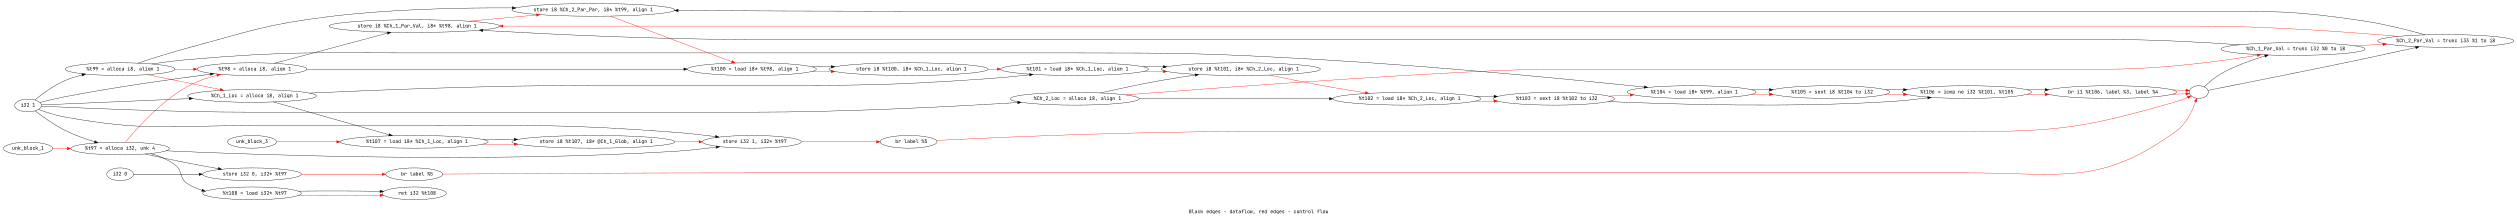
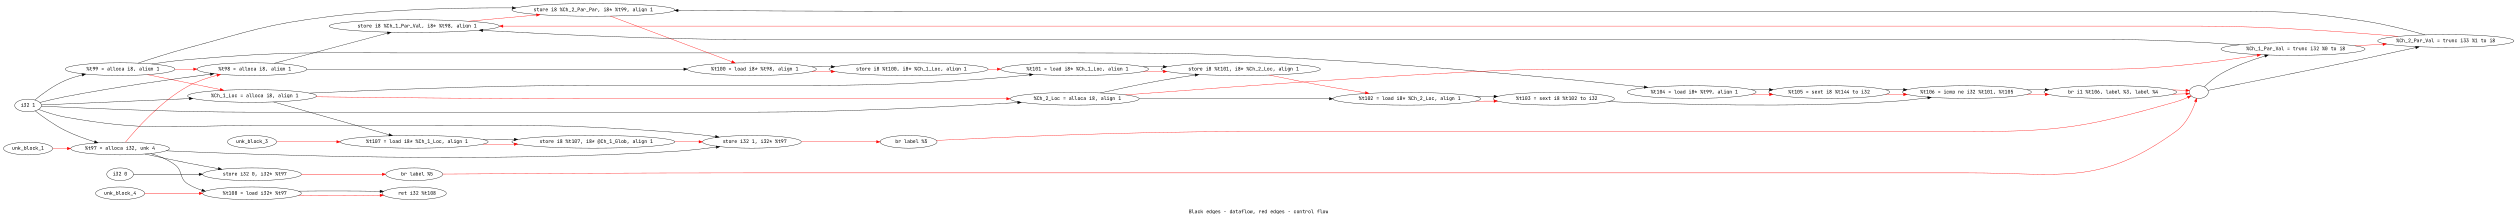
(1829, 92) -> (1829, 92)
(1620, 96) -> none
none -> (661, 99)
none -> (120, 193)
